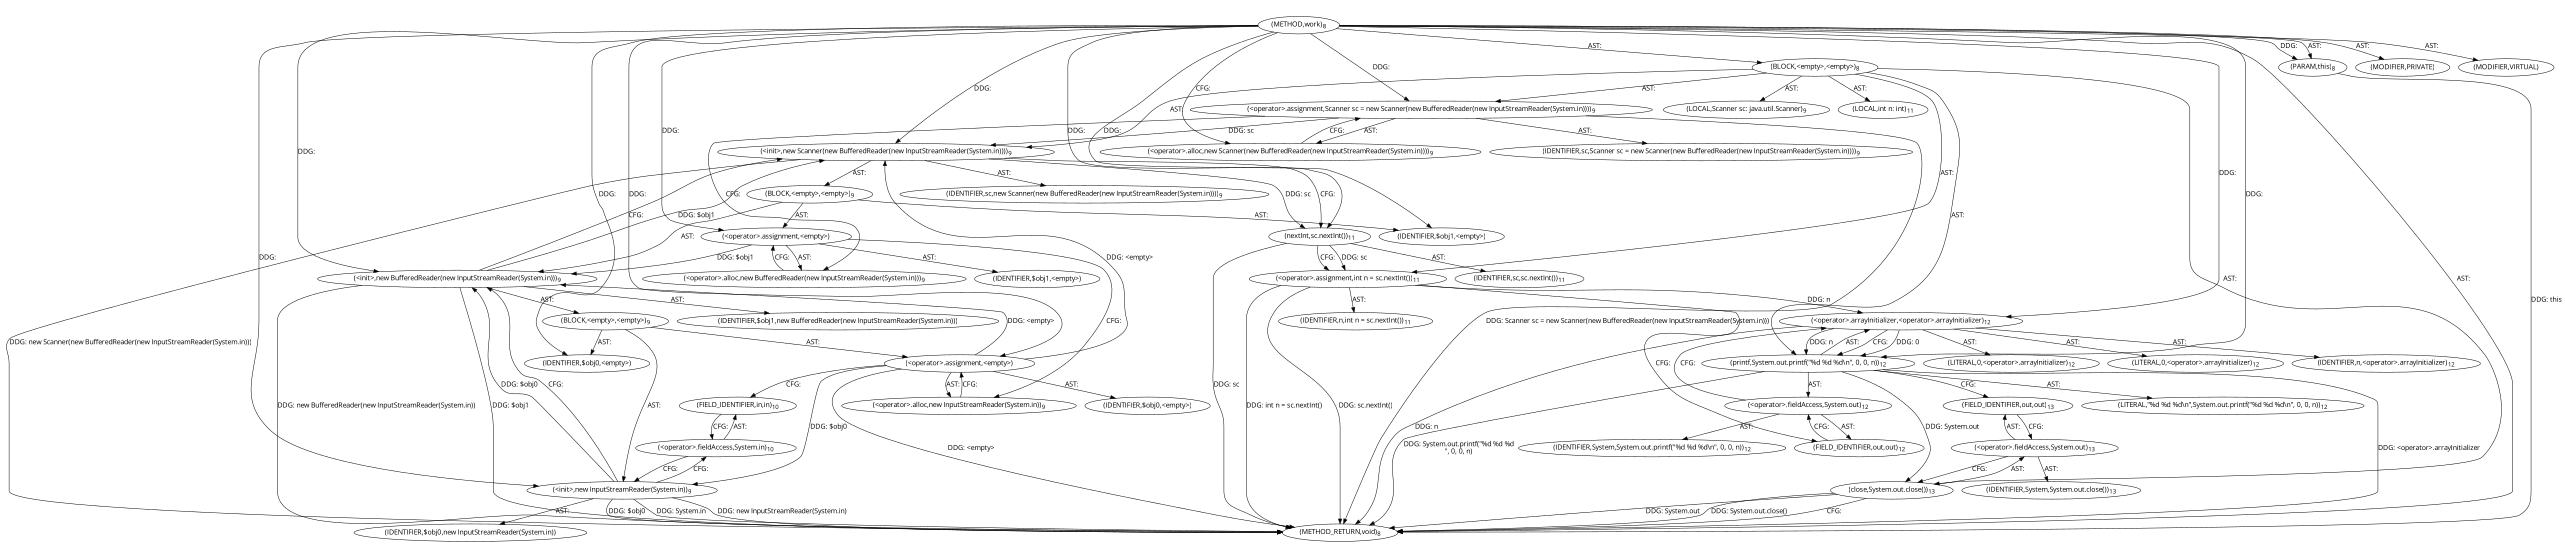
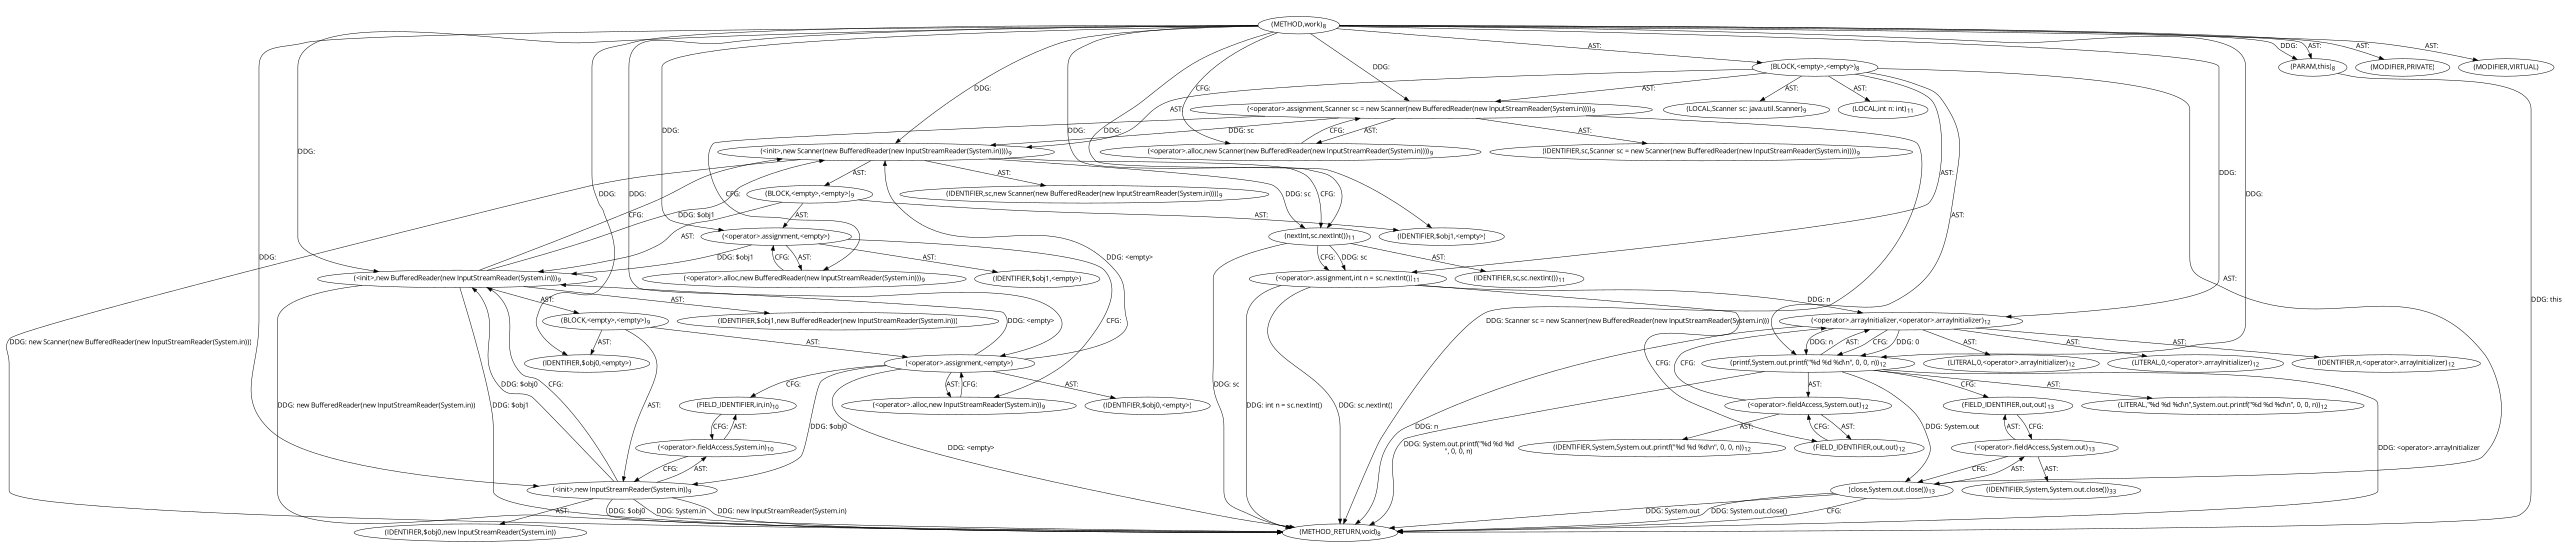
(1356, 321) -> none
(2487, 332) -> none
(702, 469) -> (702, 469)
(2113, 490) -> (2113, 490)
